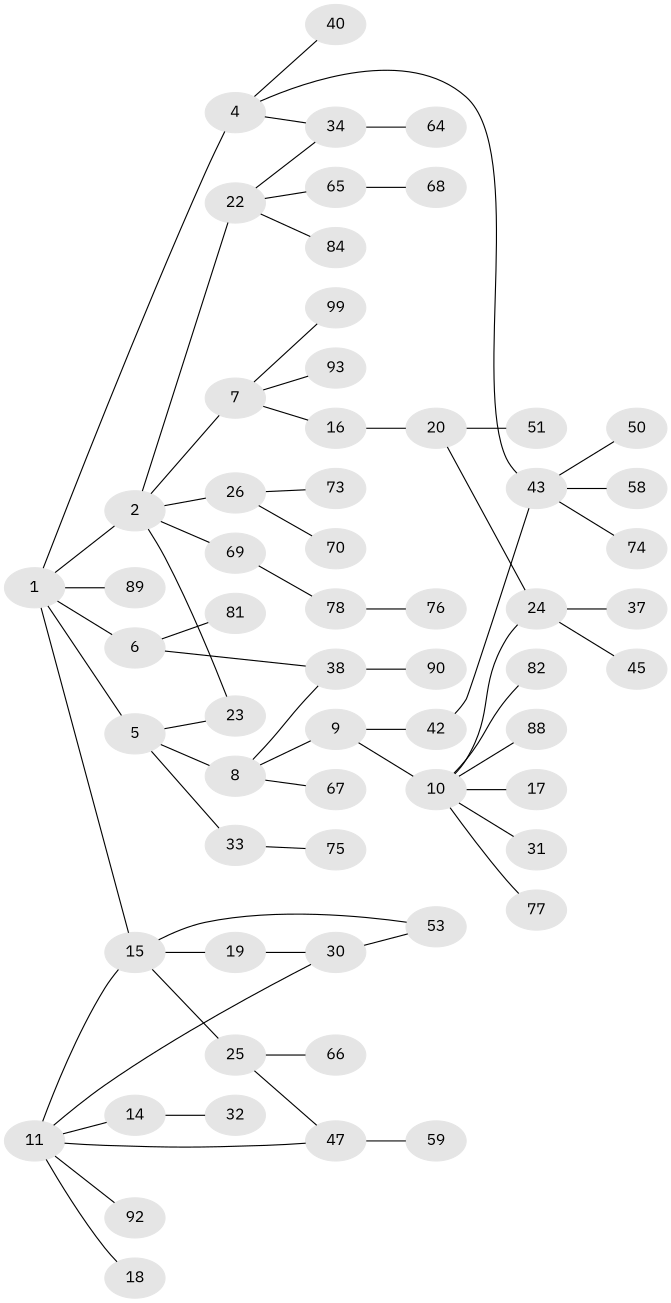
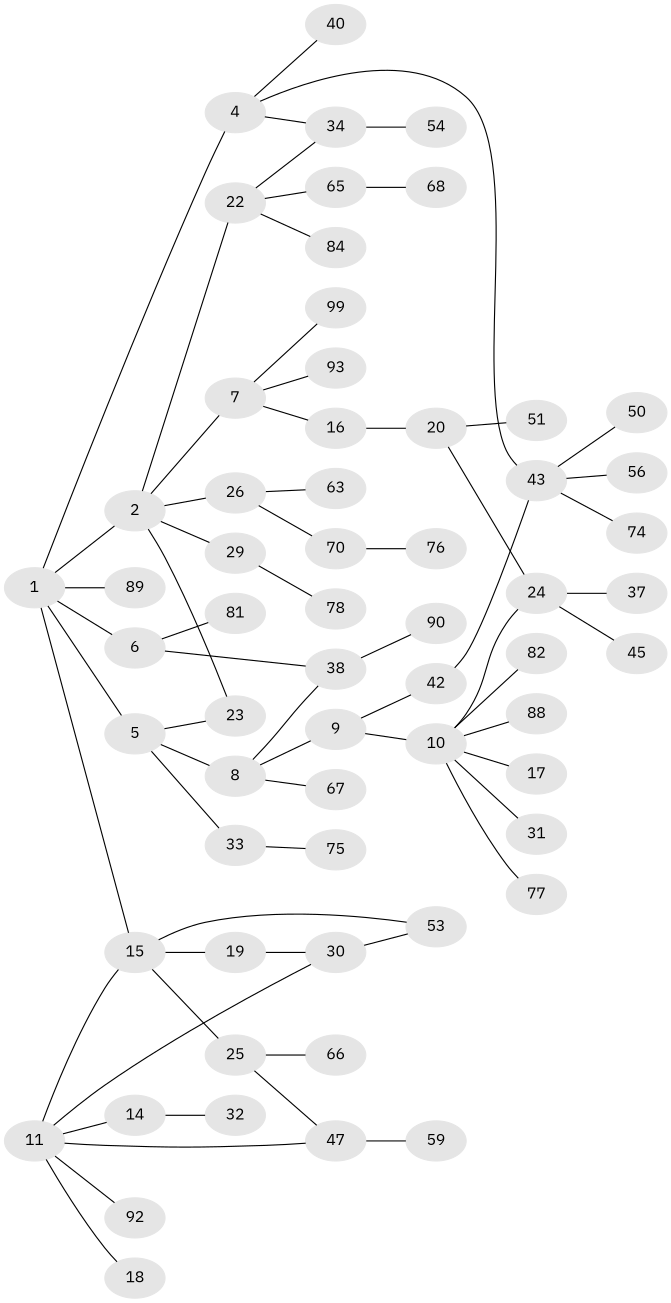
(436, 127) -> (436, 127)
(336, 488) -> (336, 488)
(637, 488) -> (637, 473)
(235, 553) -> (235, 553)
(386, 609) -> (386, 549)
